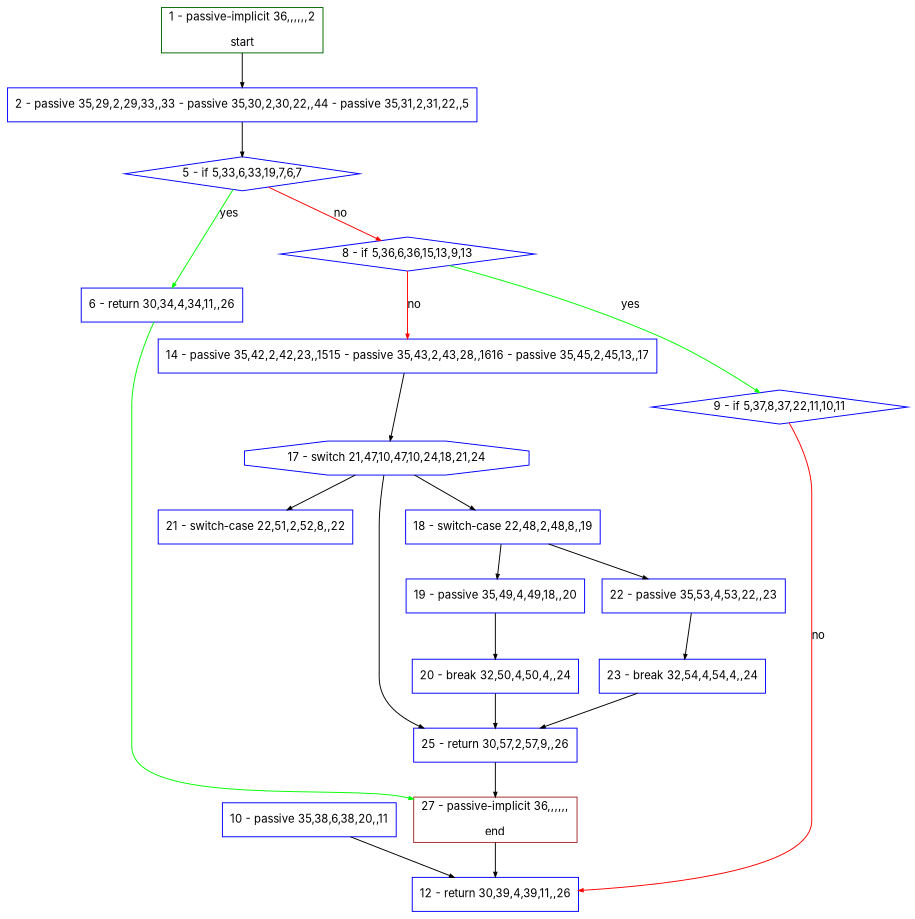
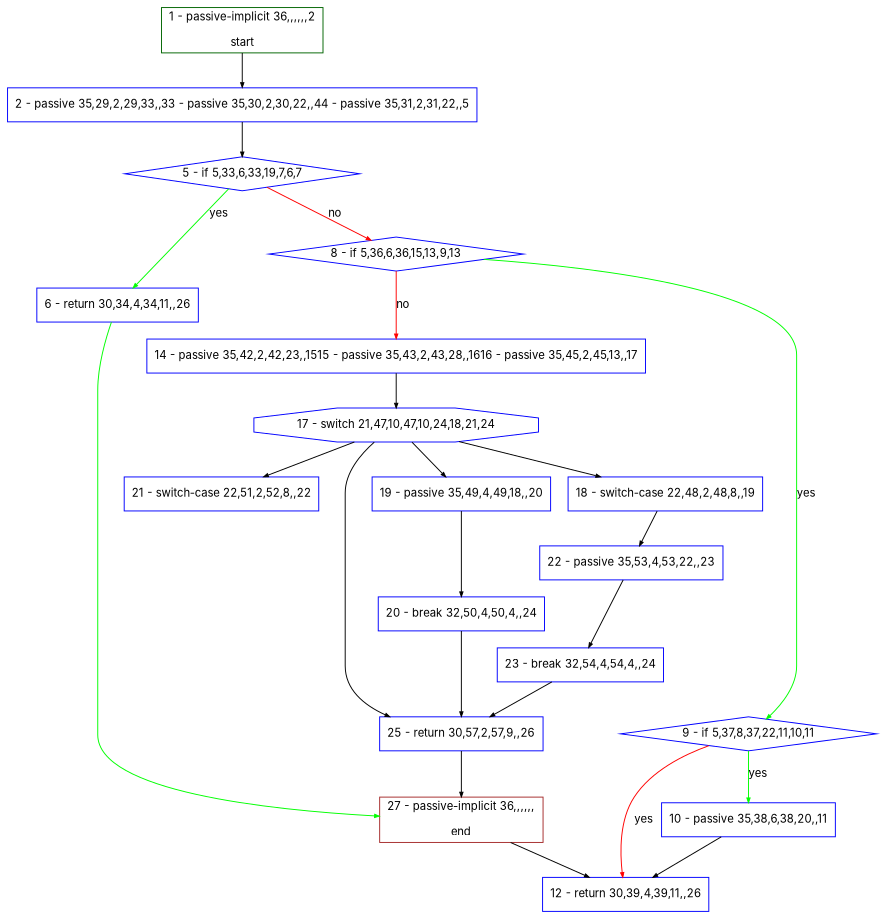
(499, 559) -> (427, 458)
(819, 636) -> (644, 820)
none -> (748, 774)
